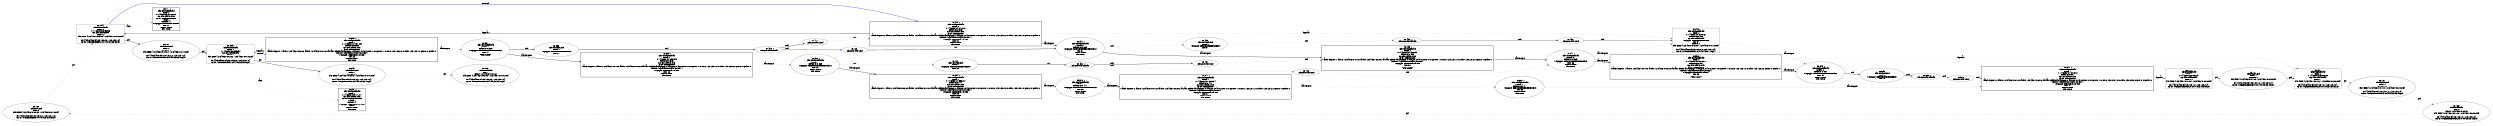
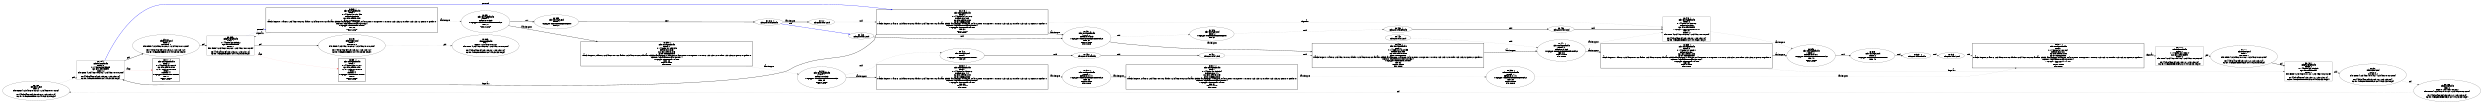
(787, 45) -> (790, 21)
(1193, 70) -> none
